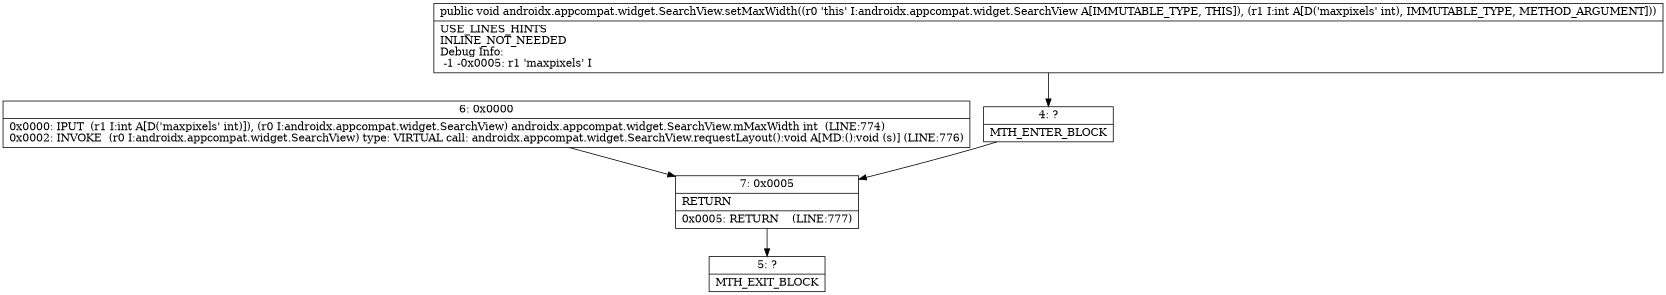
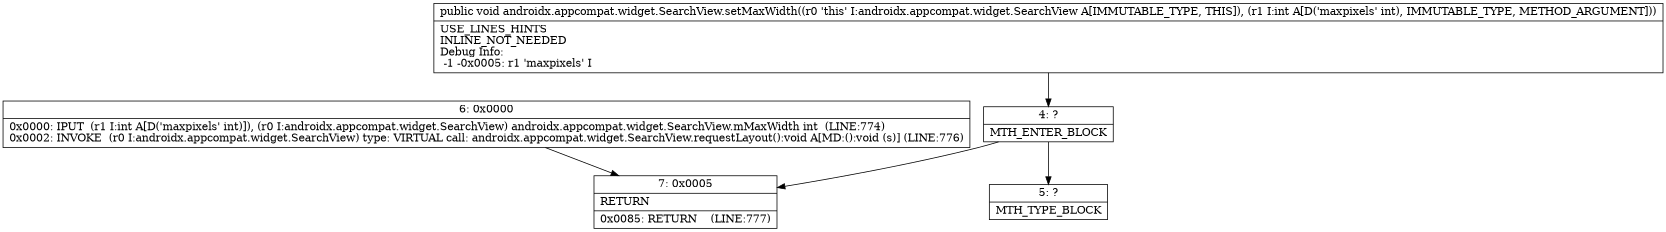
(767, 219) -> (685, 219)
(767, 239) -> (1048, 159)
(767, 283) -> (1048, 210)
